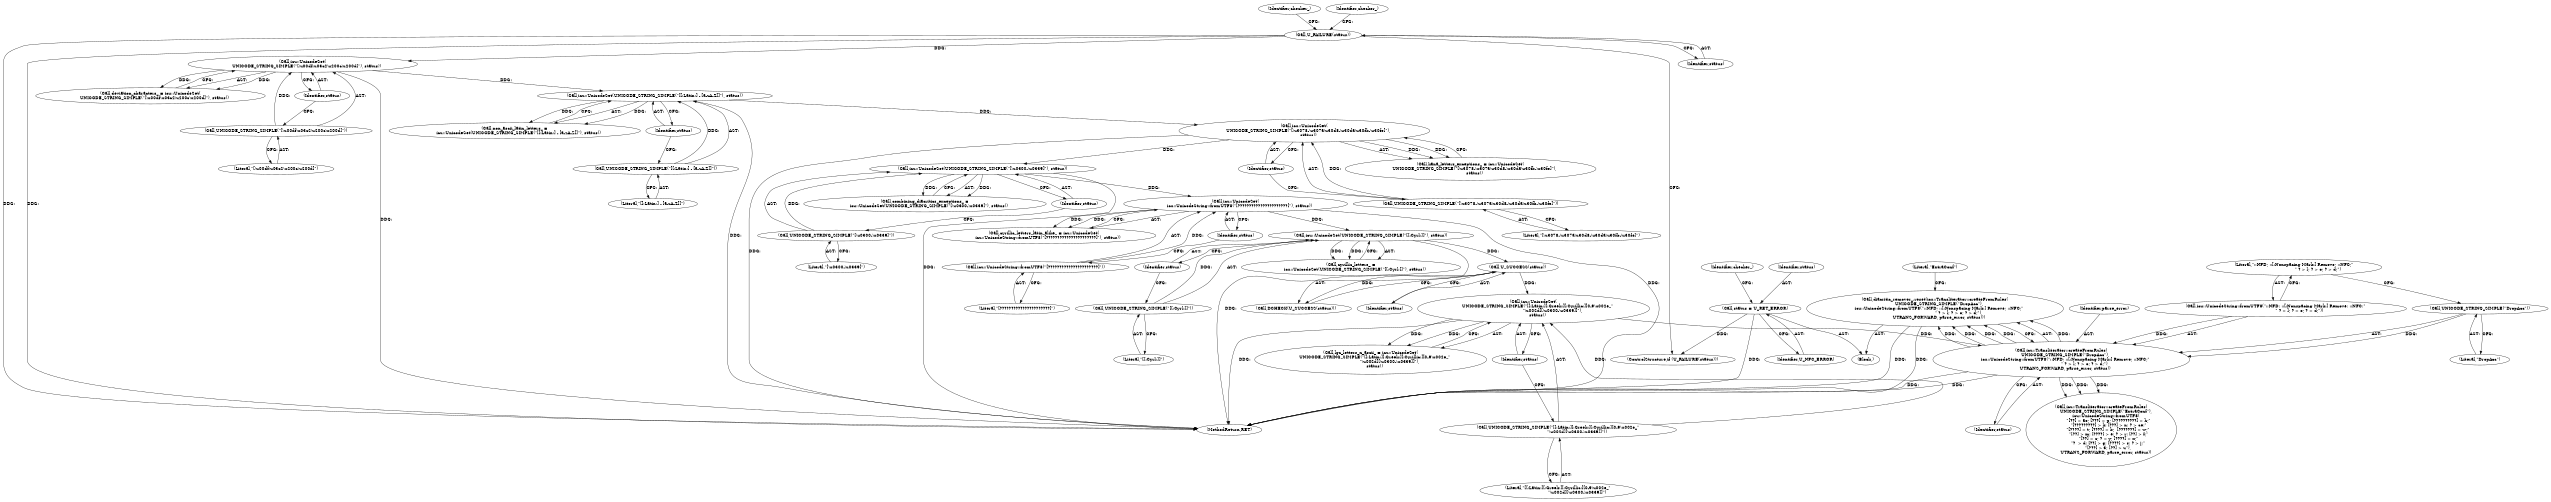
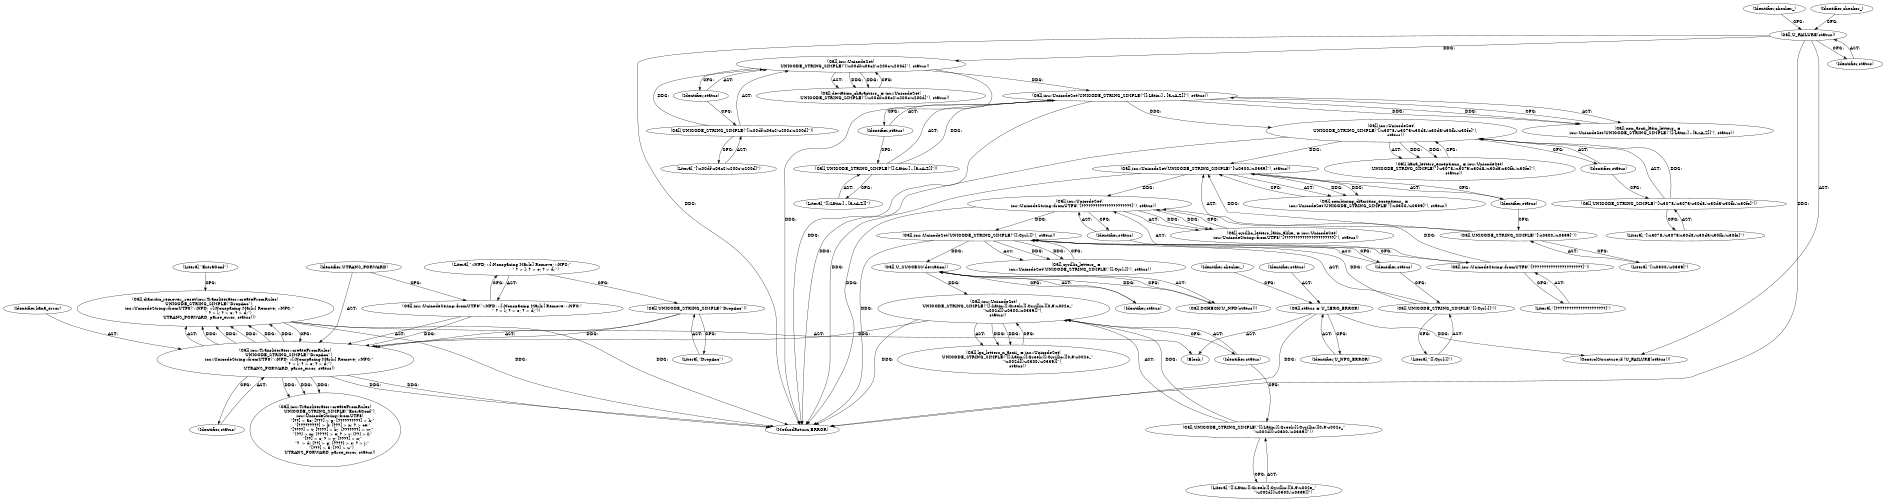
(1676, 188) -> (1825, 188)
none -> (354, 267)
(1518, 267) -> (916, 267)
(1296, 309) -> (1223, 309)
(1755, 309) -> (1325, 309)
(2104, 309) -> (37, 309)
(1229, 430) -> (802, 430)
